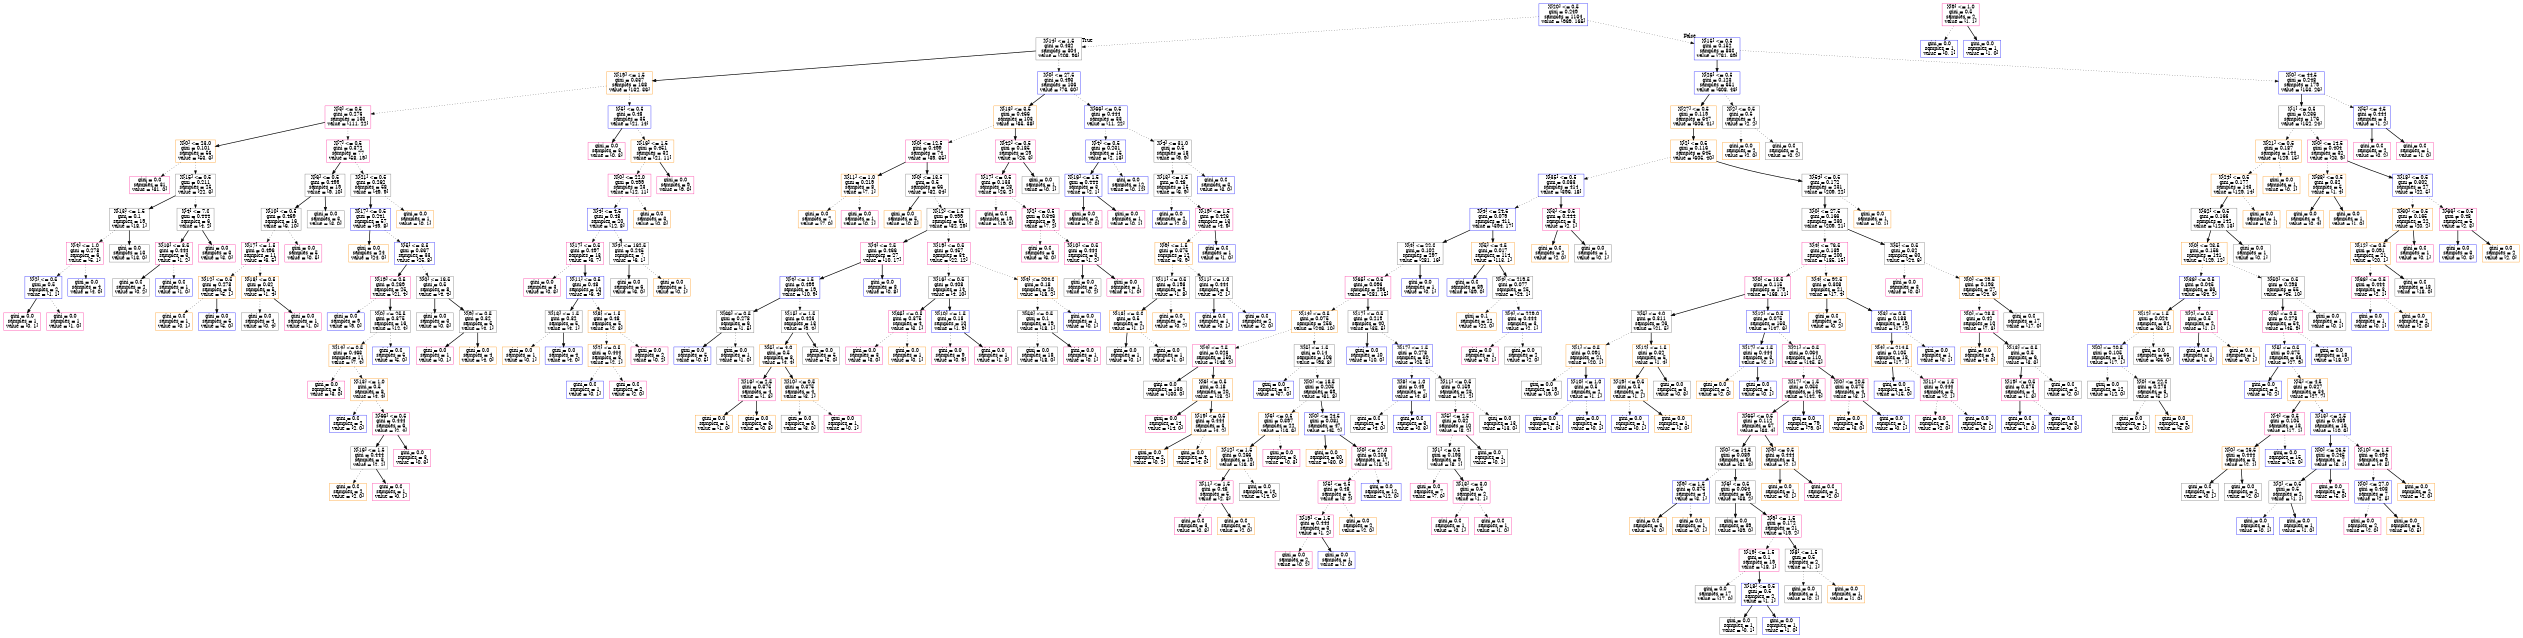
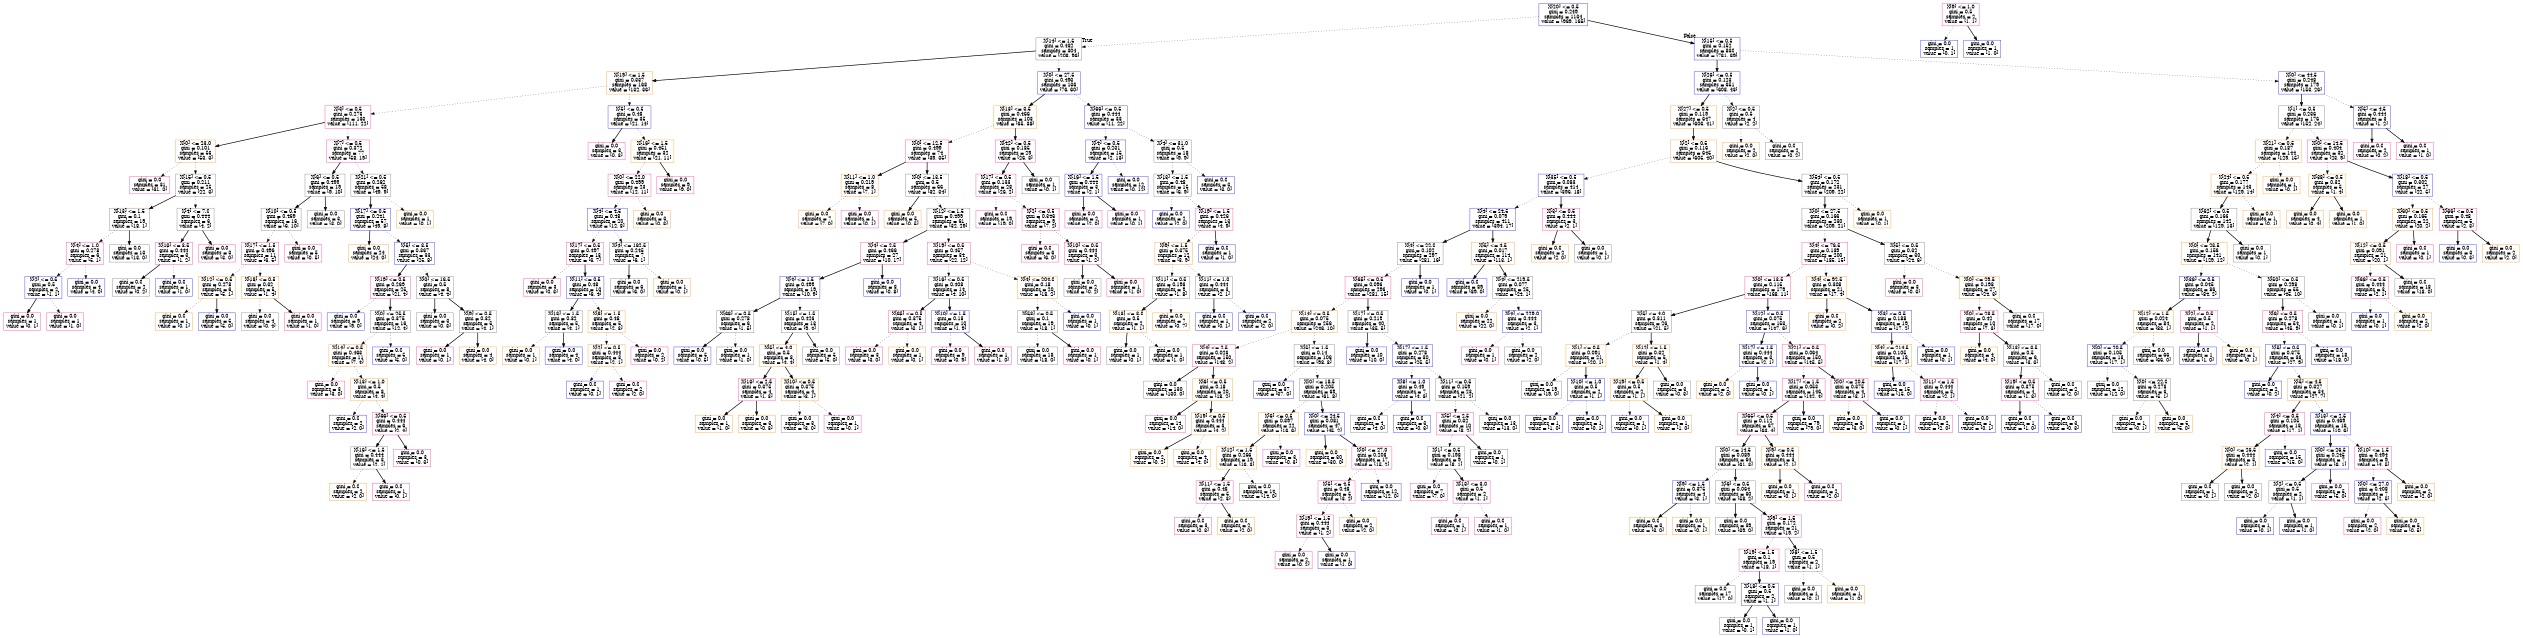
(1639, 32) -> (1639, 32)
(1476, 322) -> (1476, 322)
(1804, 356) -> (1804, 356)
